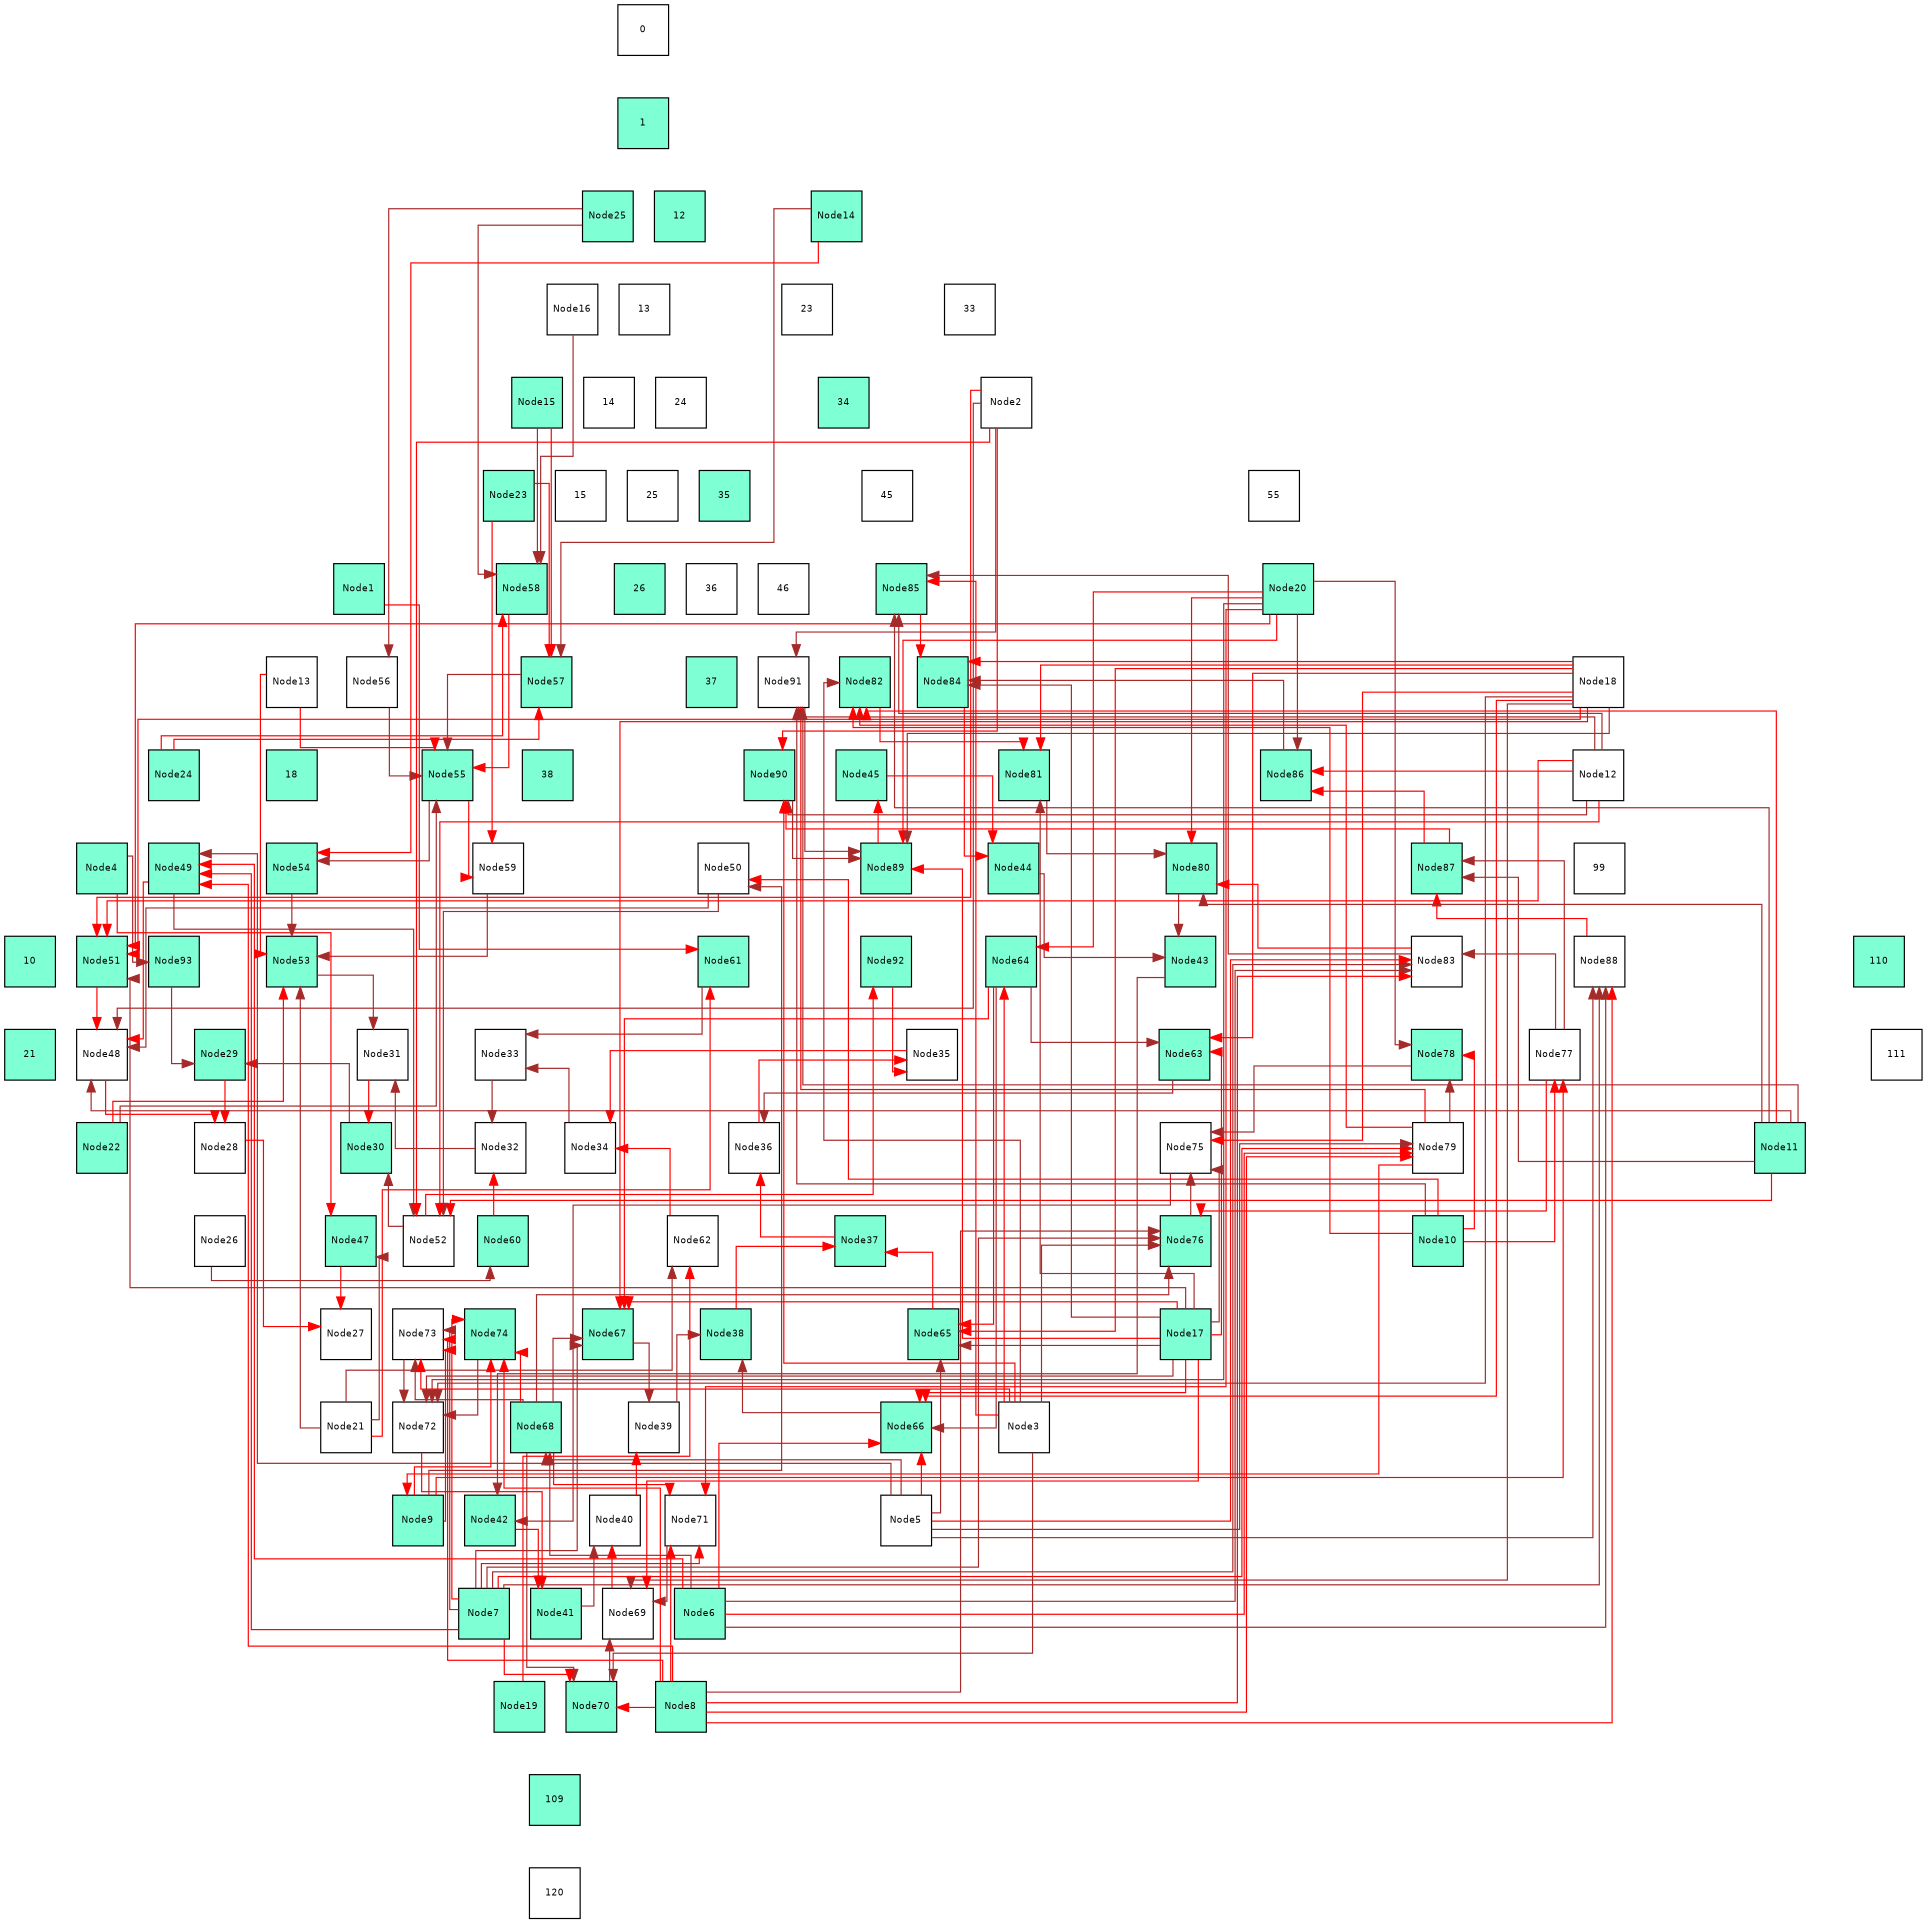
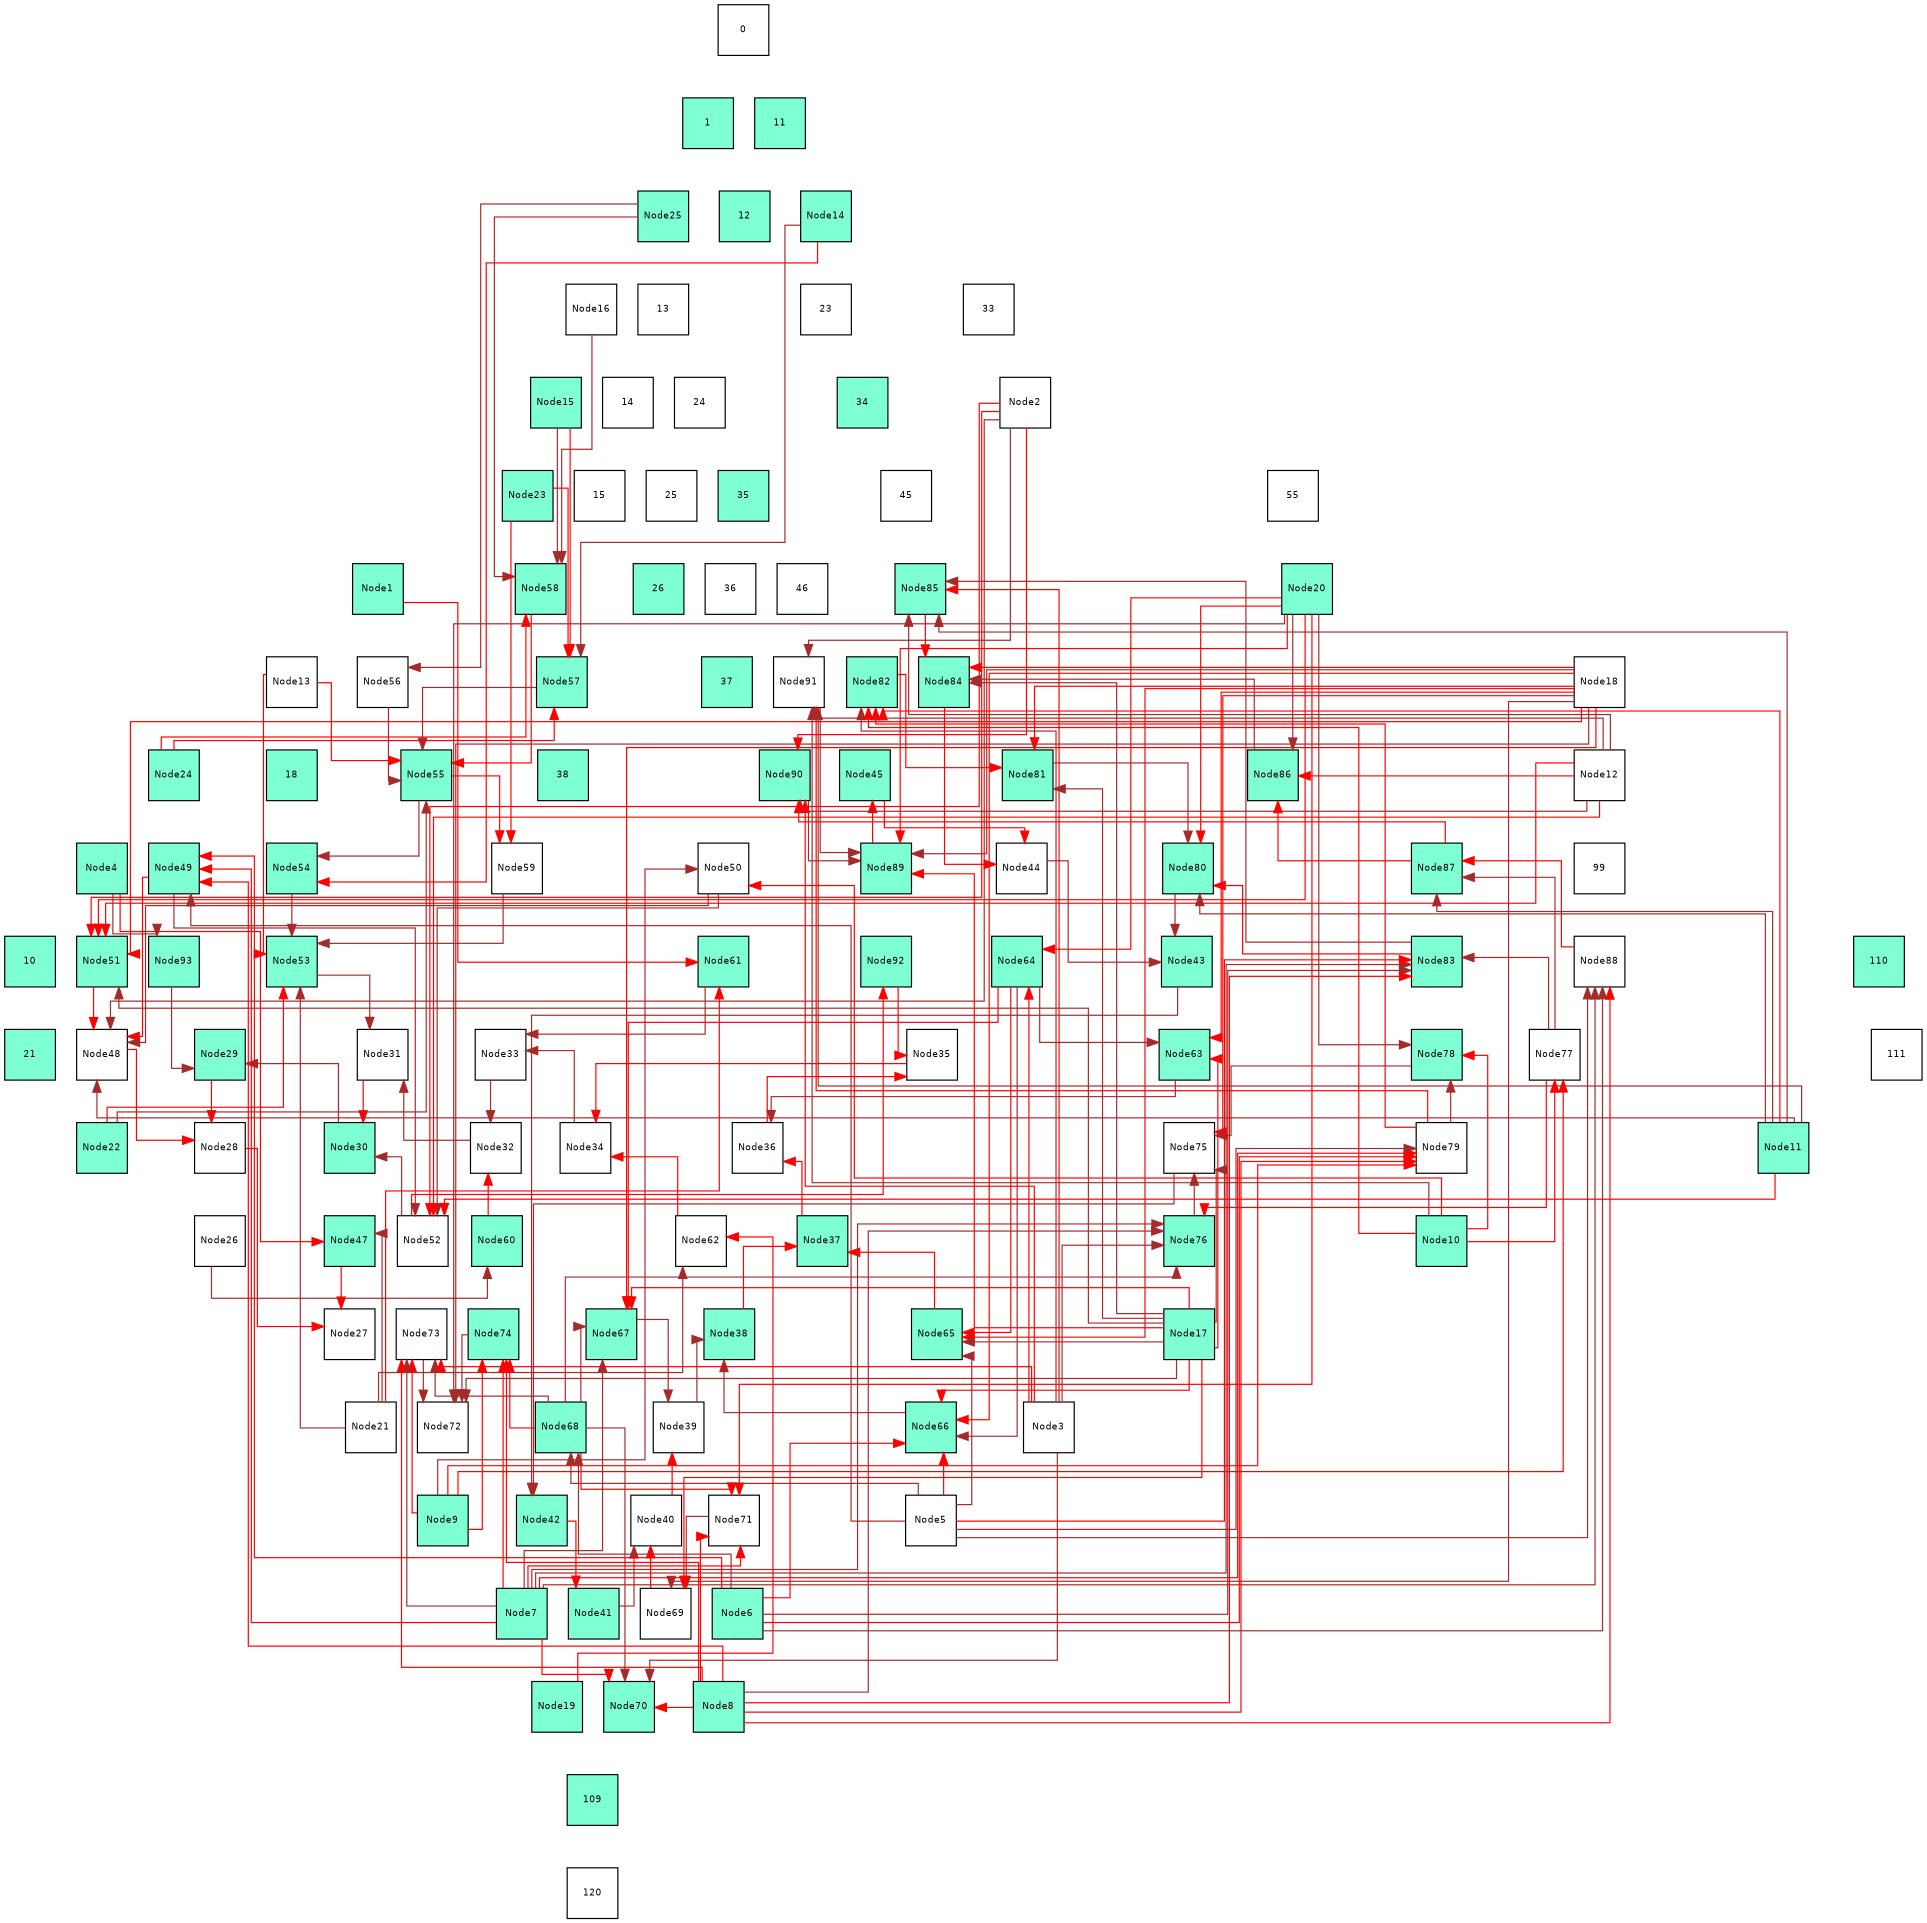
none -> (780, 123)
(1013, 868) -> (1022, 868)
(1437, 962) -> (1437, 962)
(1379, 1462) -> (1258, 1437)
(493, 1492) -> none
(610, 1666) -> none
